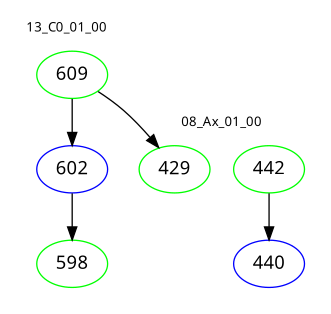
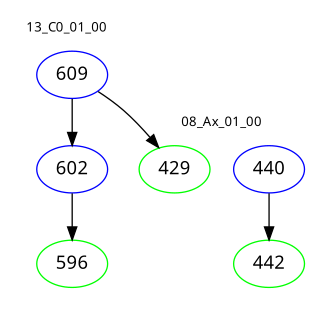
(72, 75) -> (72, 75)
(269, 210) -> (269, 210)
(72, 264) -> (72, 264)
